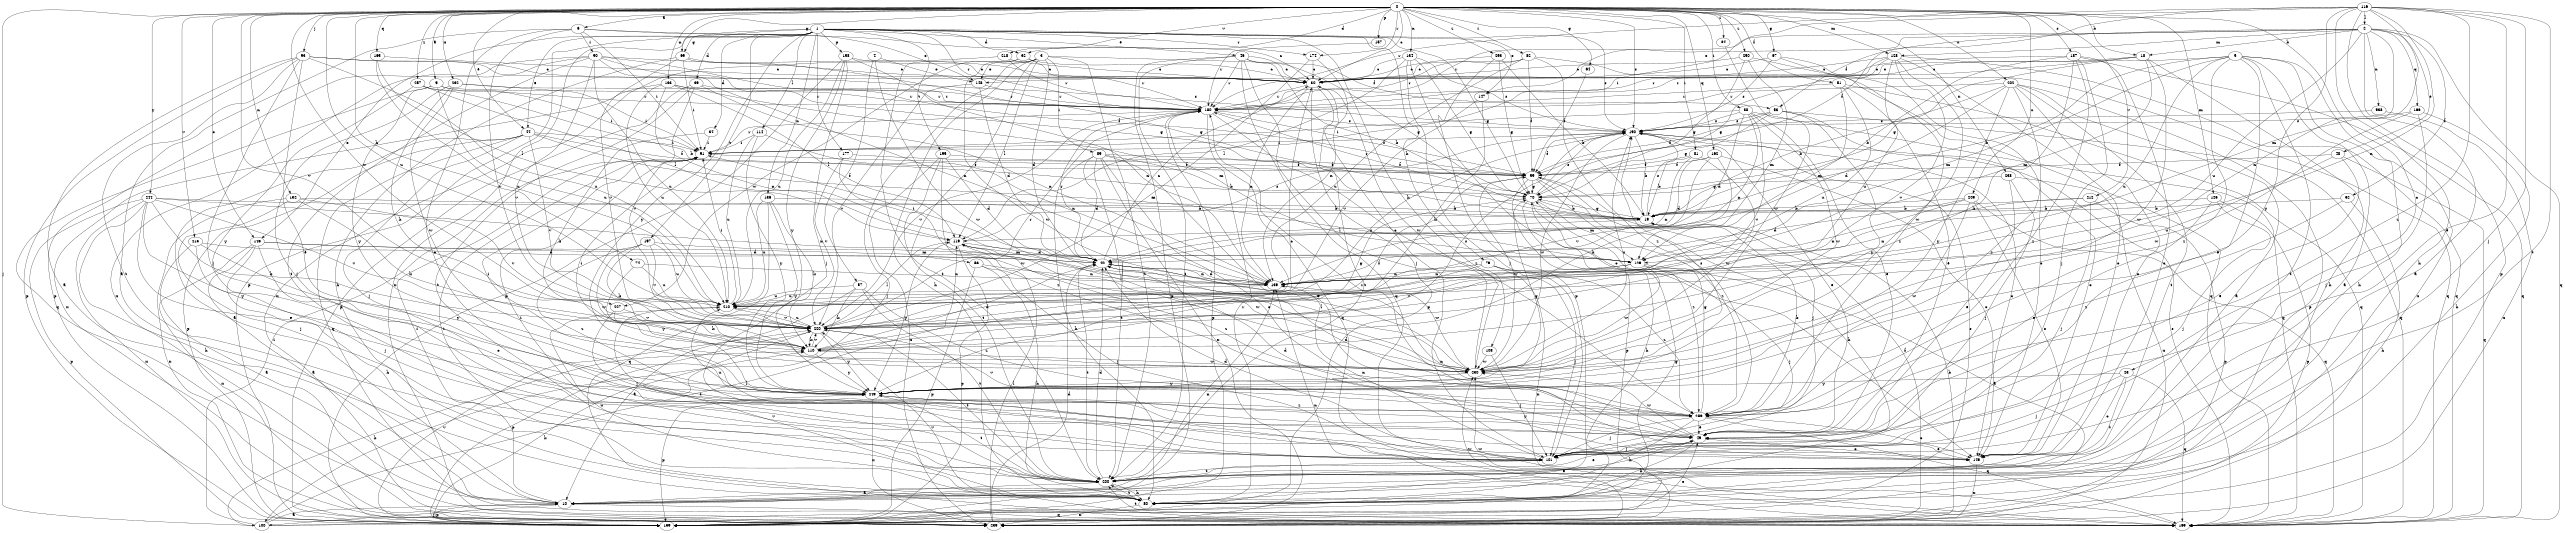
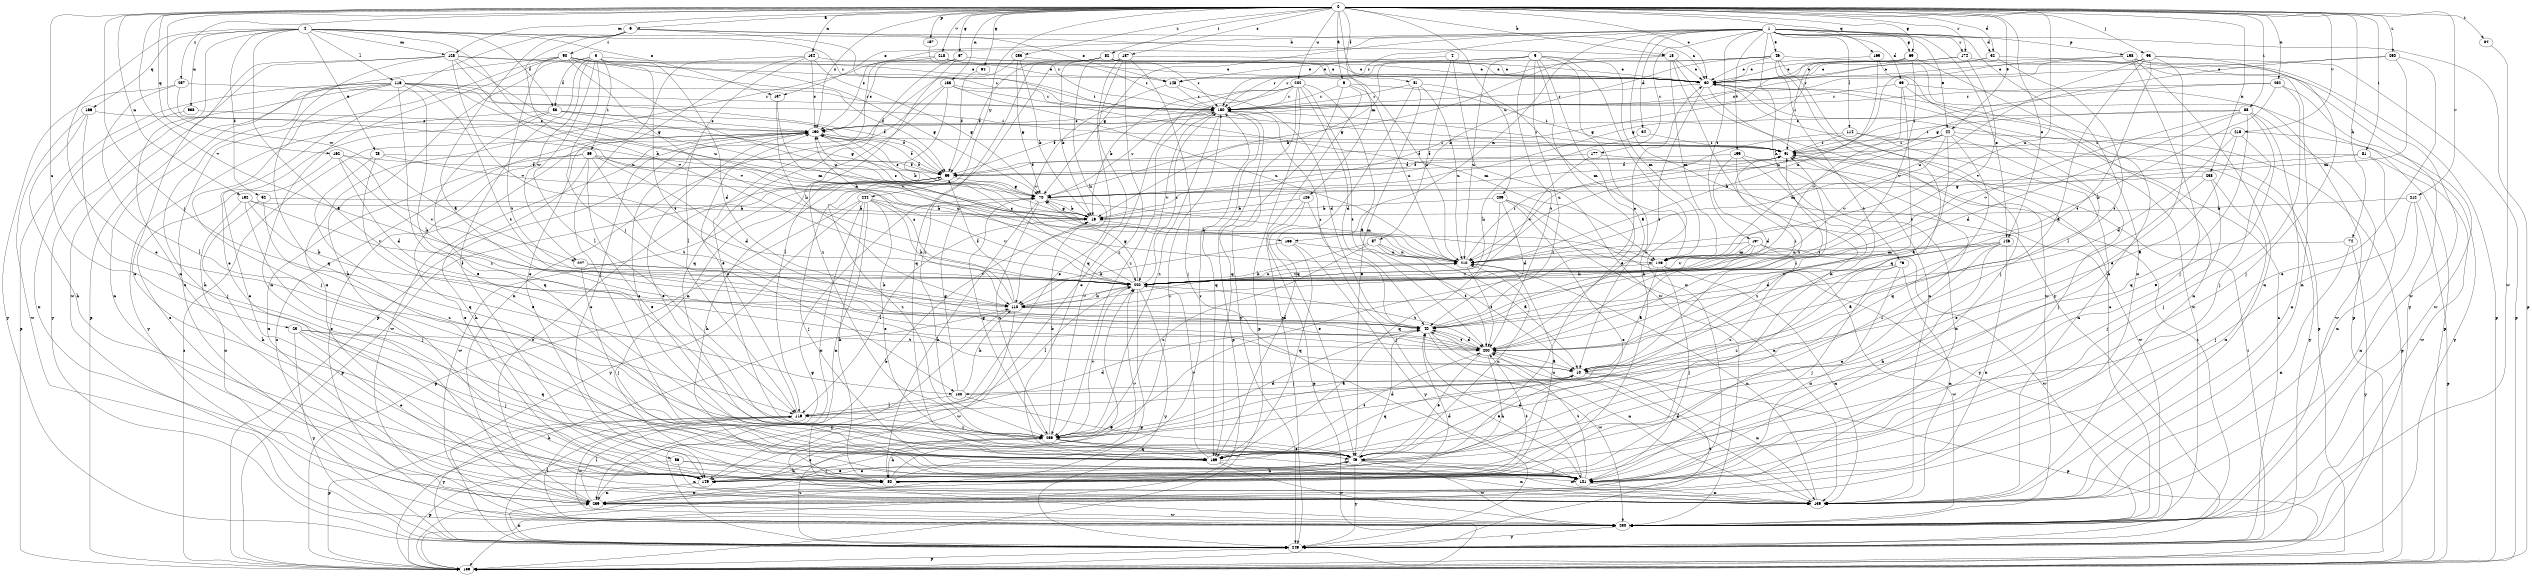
(2365, 17) -> (350, 55)
(1482, 97) -> (778, 97)
(1878, 143) -> (1495, 165)
(1206, 204) -> (1154, 227)
(2561, 285) -> (156, 253)
(1914, 296) -> (1980, 373)
(353, 298) -> (2024, 145)
(1489, 351) -> none
none -> (766, 395)
